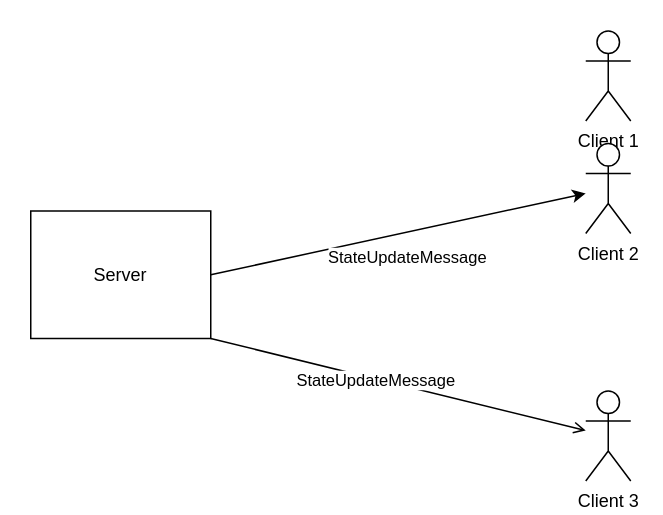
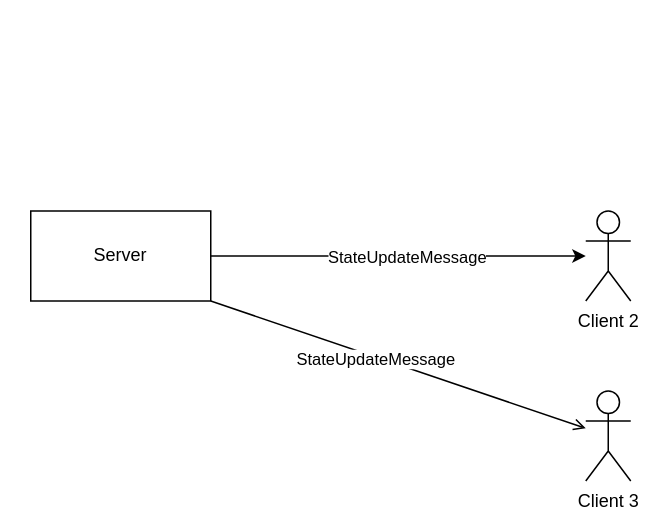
(608, 76) -> none
(608, 188) -> (608, 256)
(121, 275) -> (121, 256)
